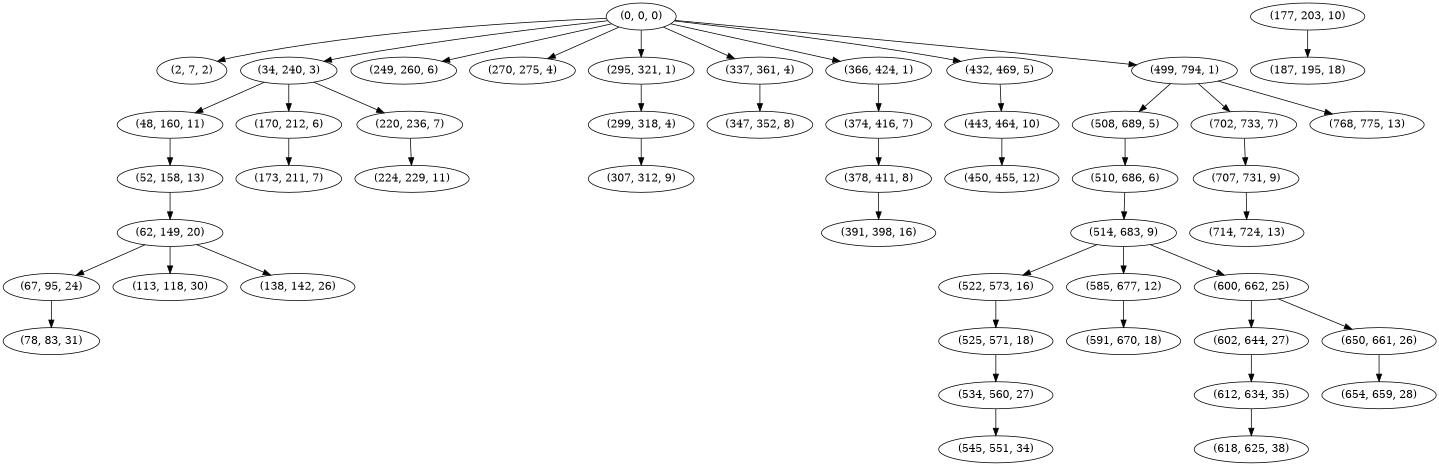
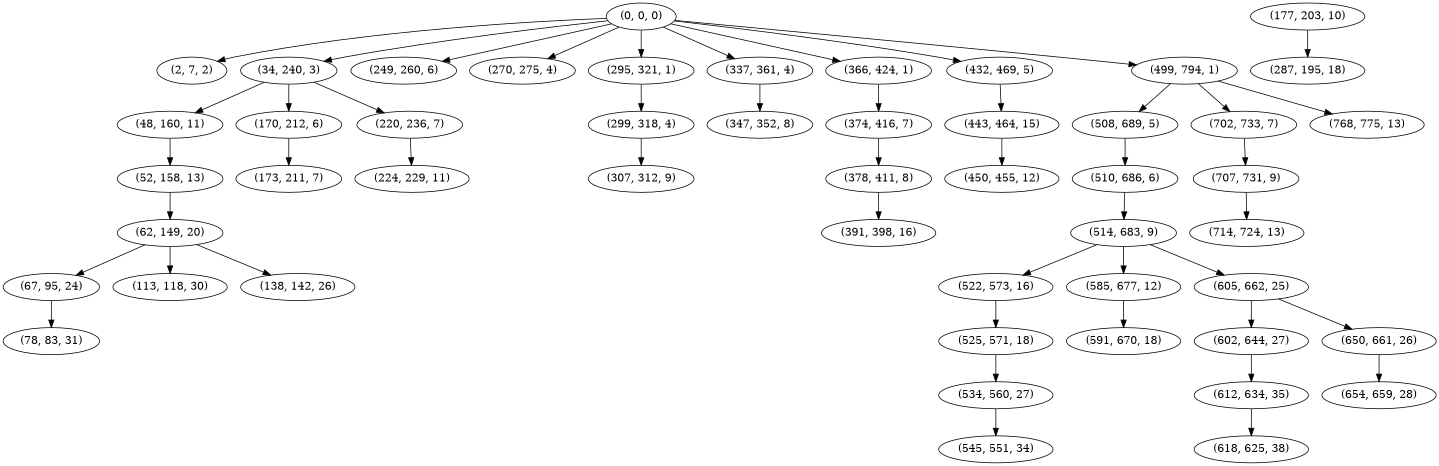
(1308, 71) -> (1308, 71)
(1002, 125) -> (1002, 125)
(1251, 287) -> (1251, 287)
